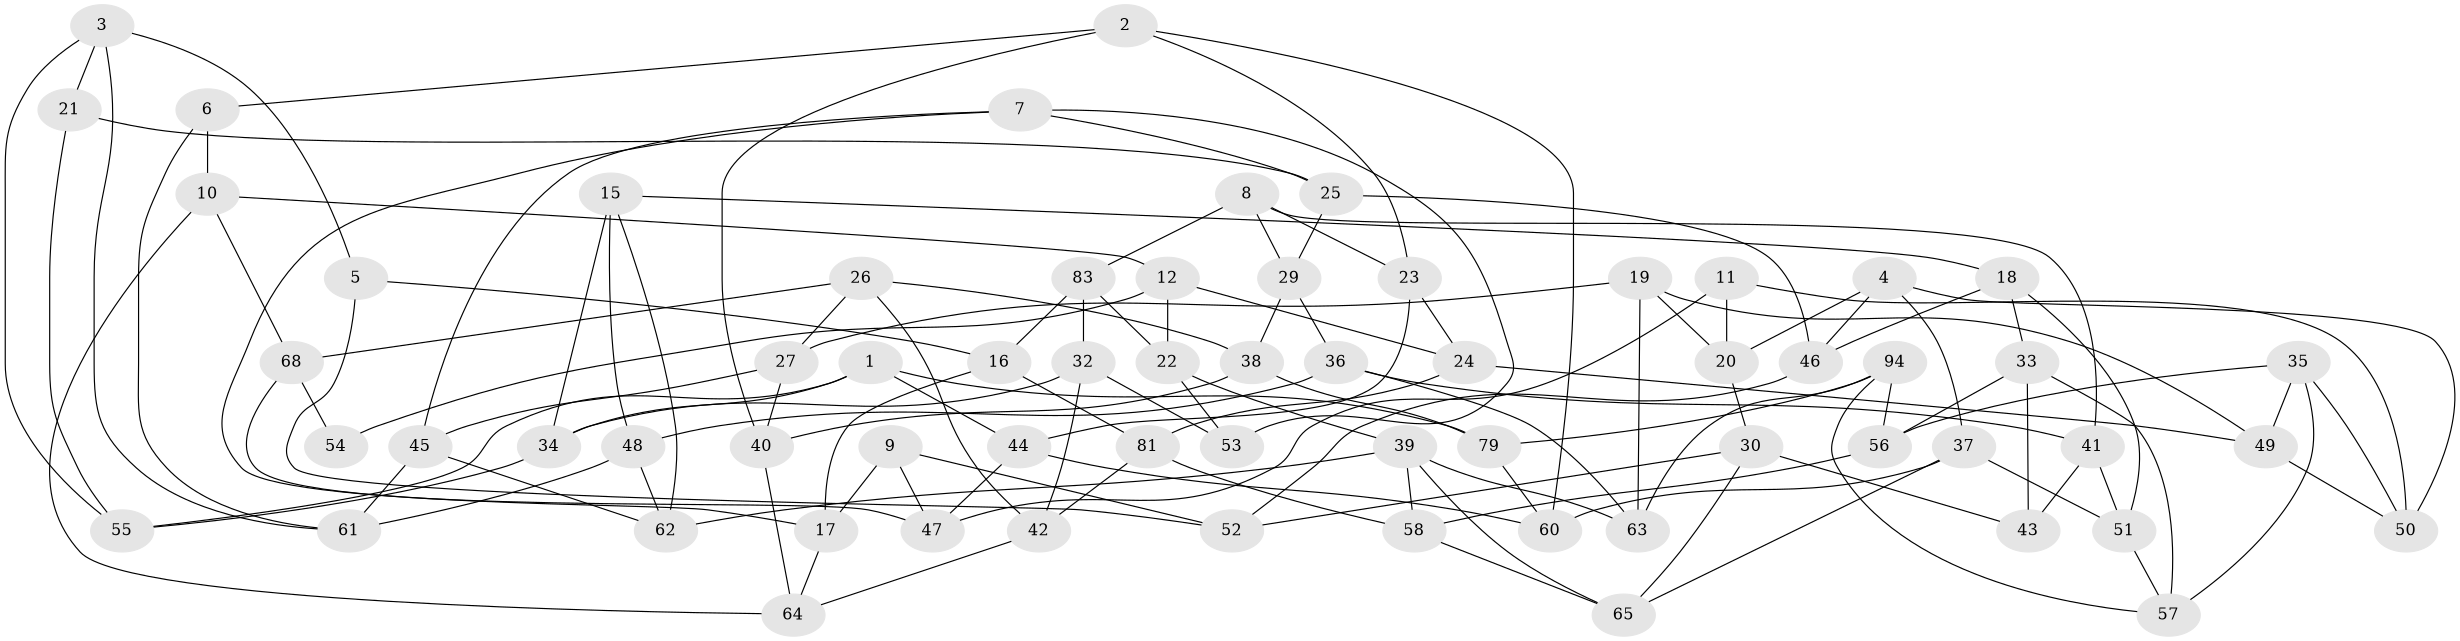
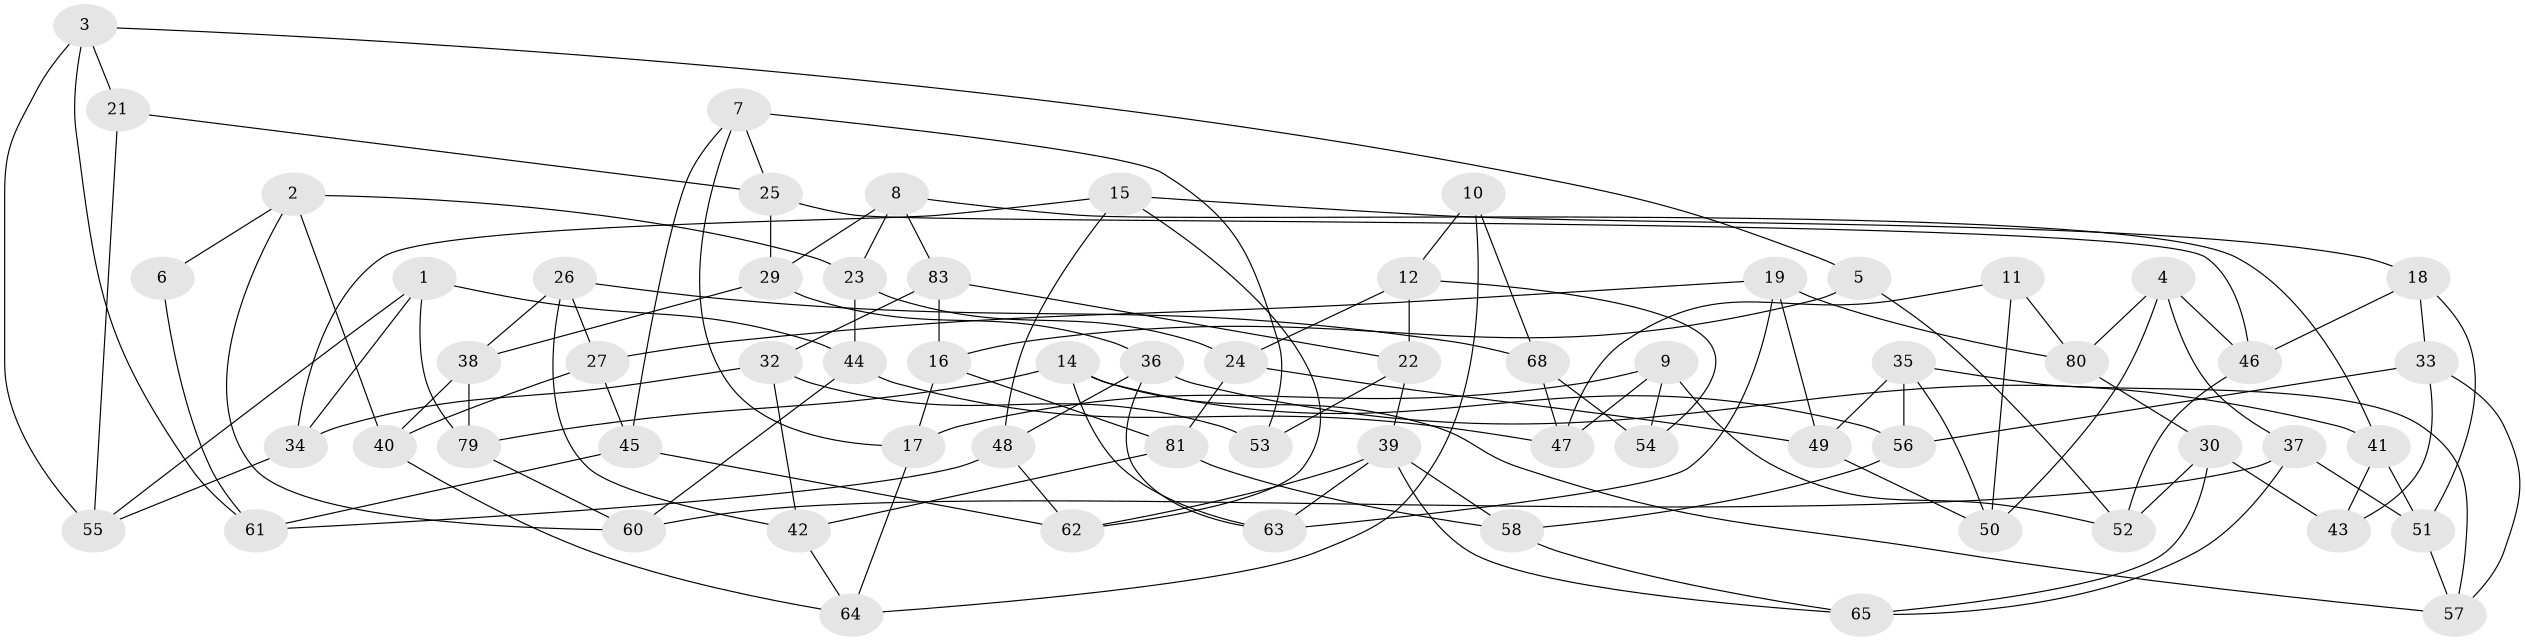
(208, 152) -> none
(1727, 363) -> (2077, 363)
(1895, 363) -> (1068, 363)
none -> (1657, 404)
